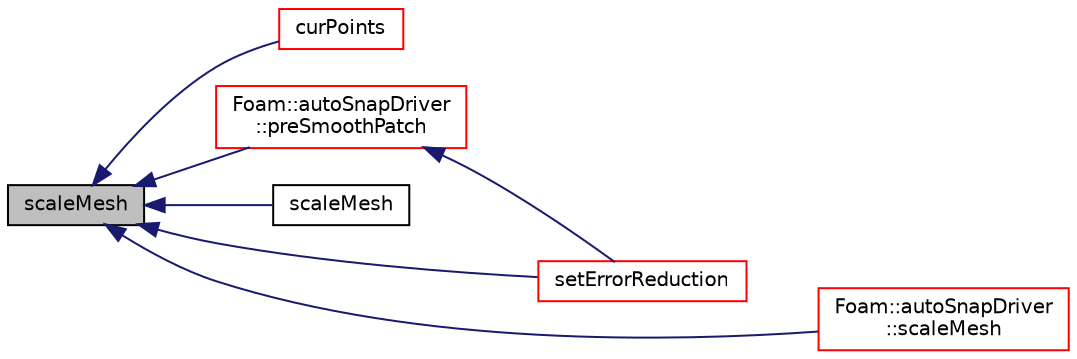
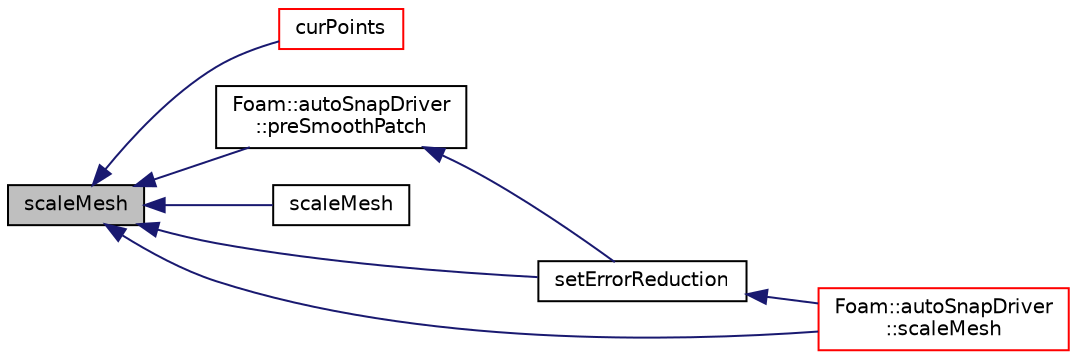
(341, 117) -> (341, 117)
(642, 281) -> (642, 281)
none -> (793, 300)
